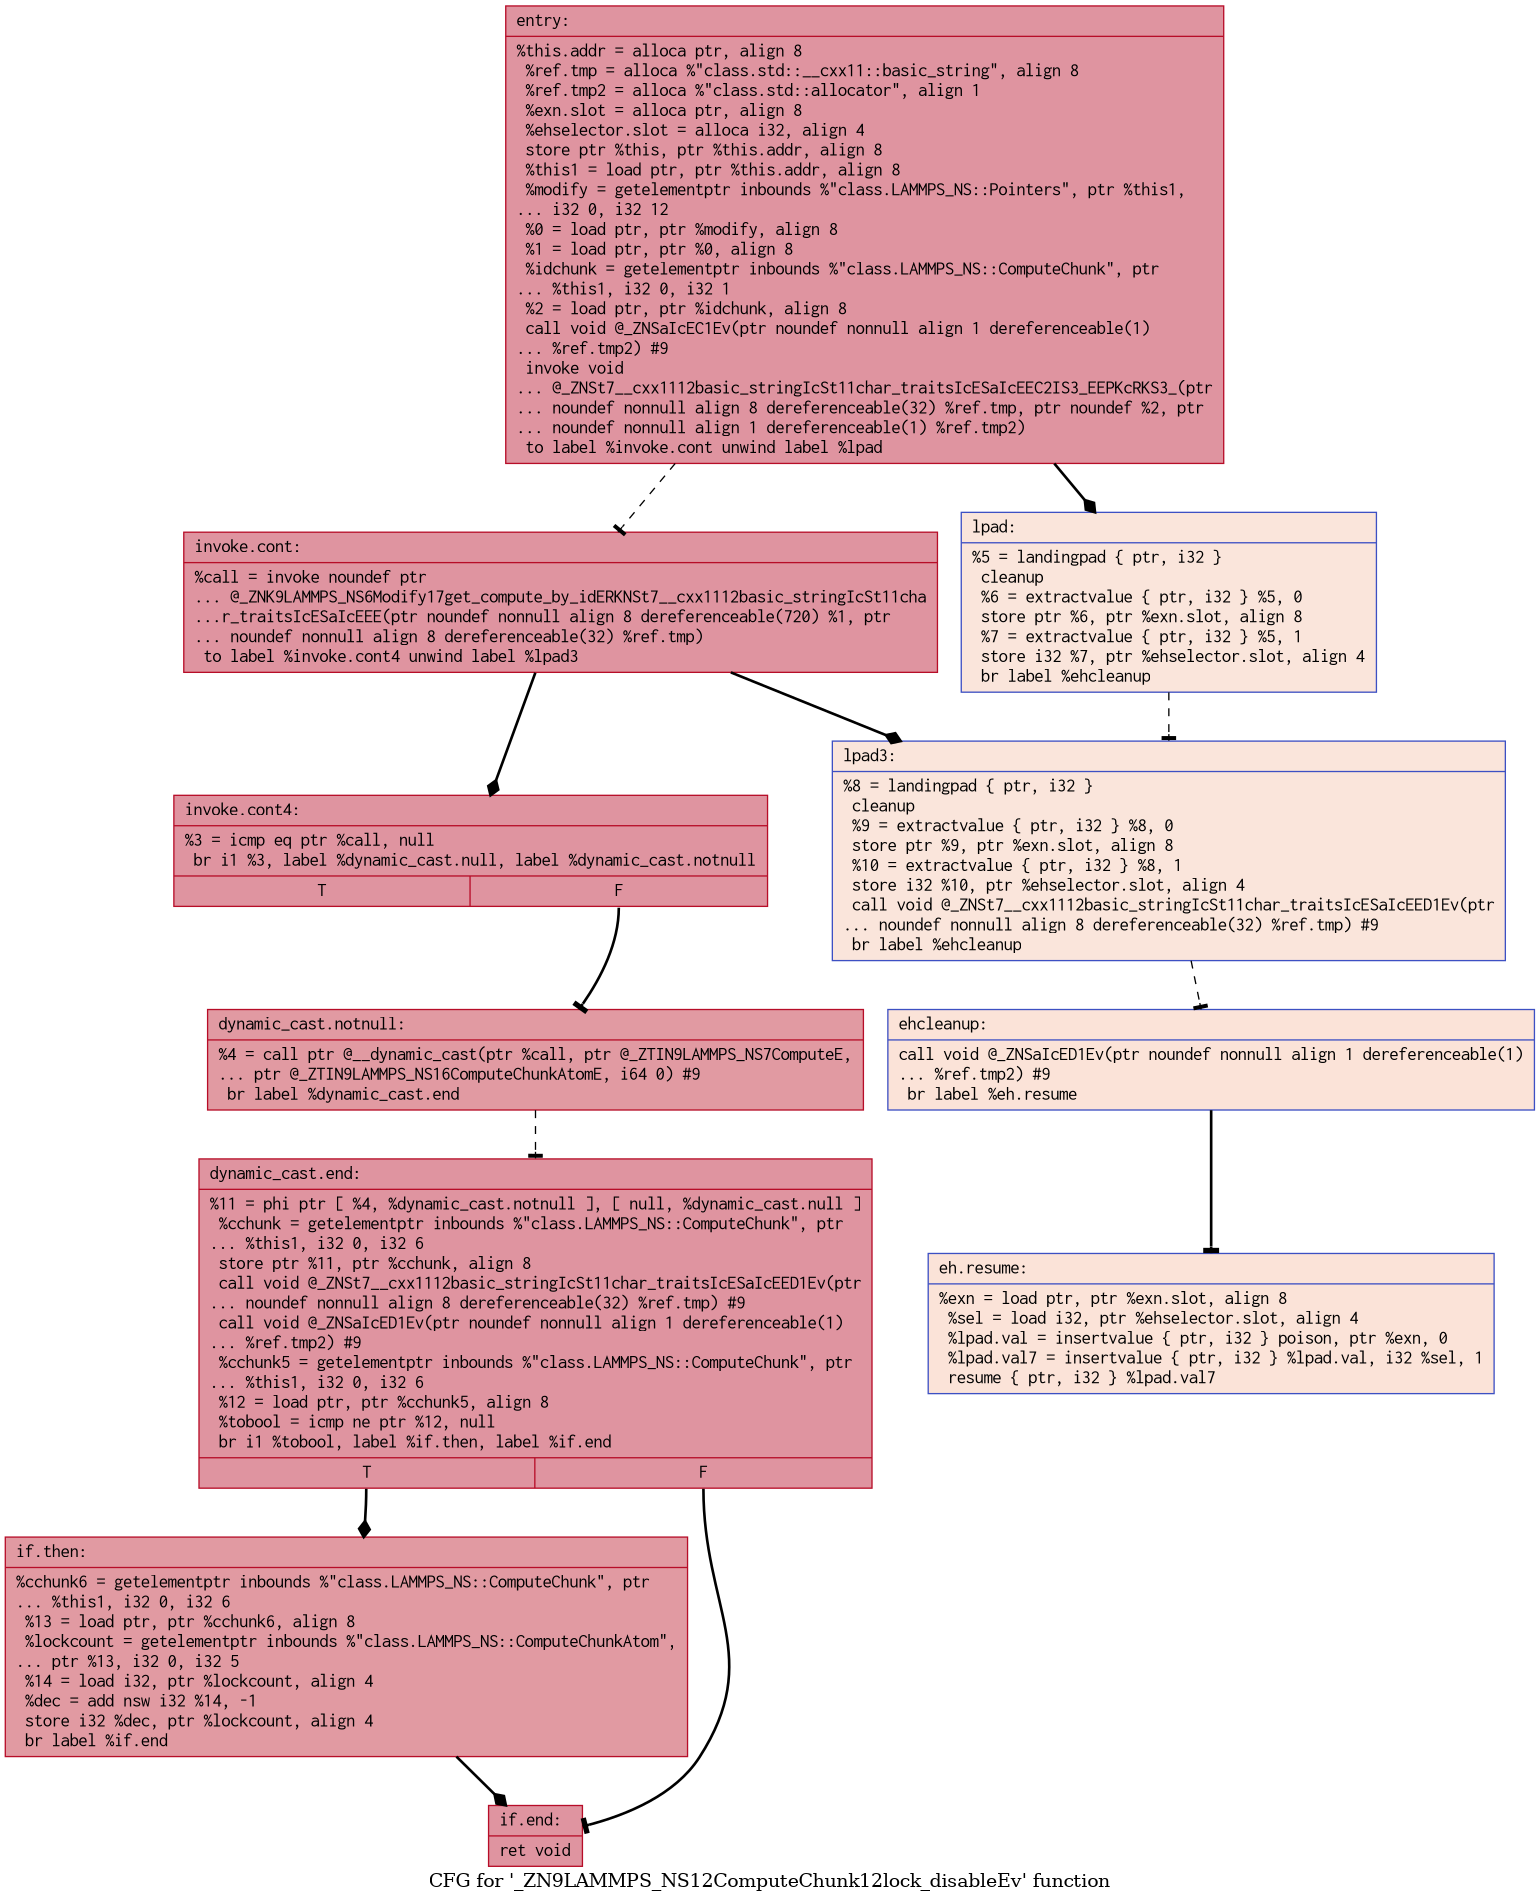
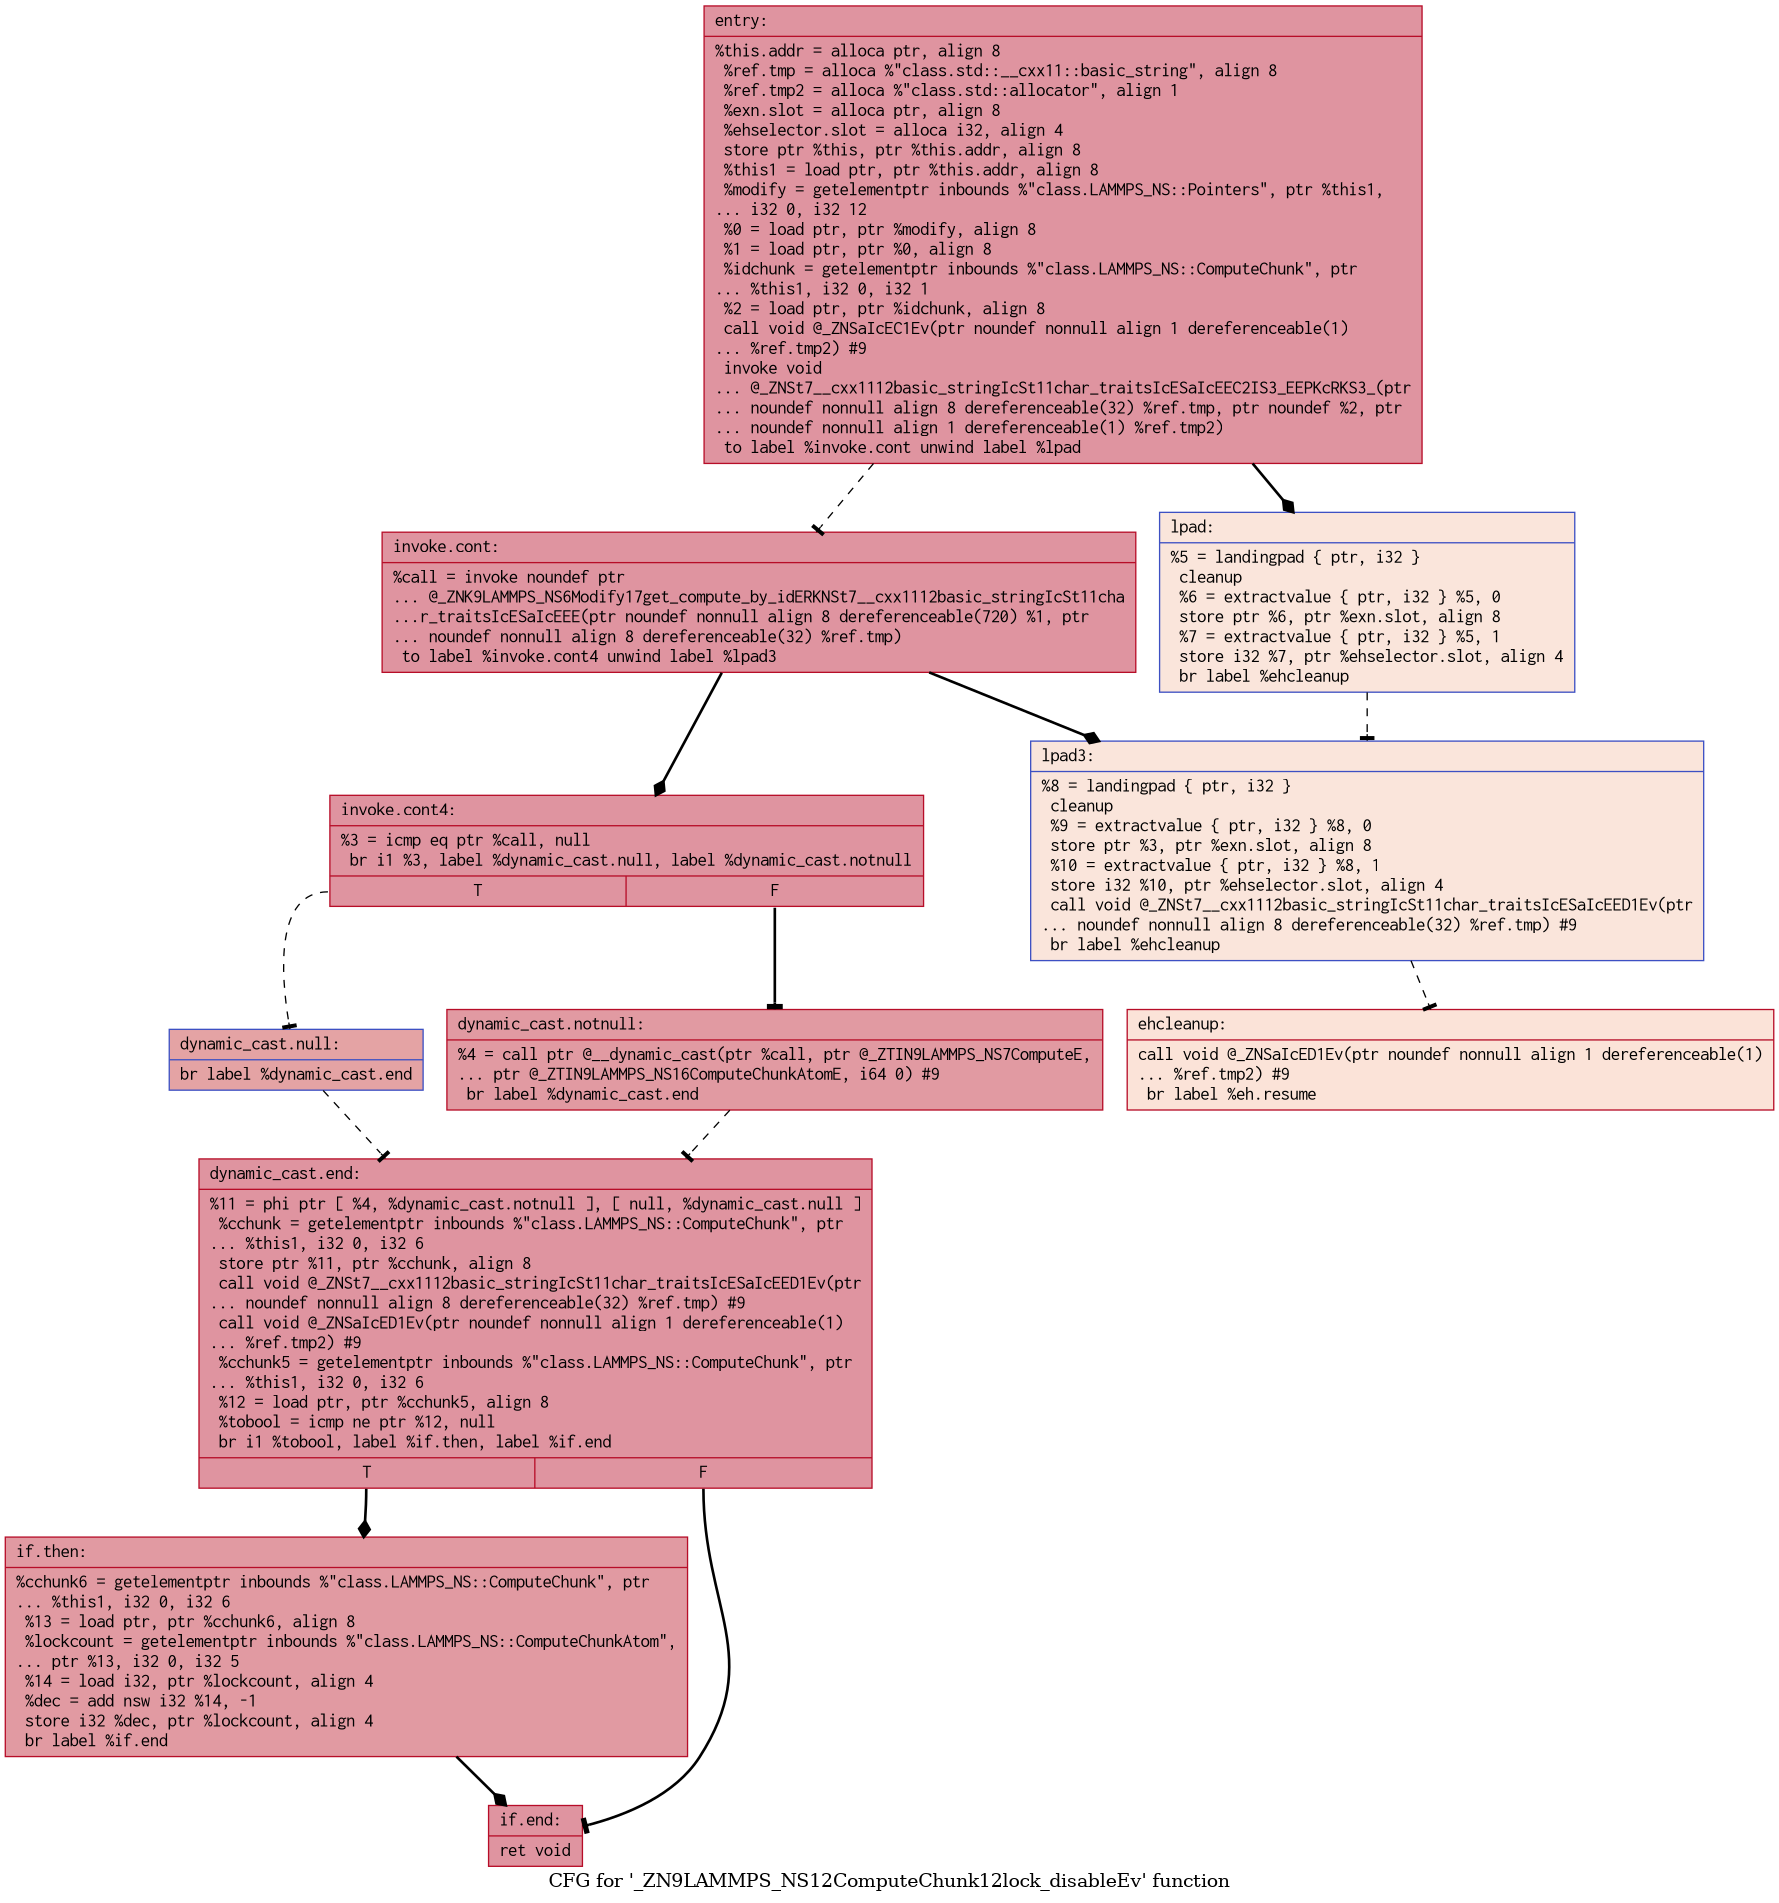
(1008, 846) -> (1207, 846)
none -> (296, 1060)
(1211, 1060) -> (1450, 1060)
(1211, 1324) -> none
